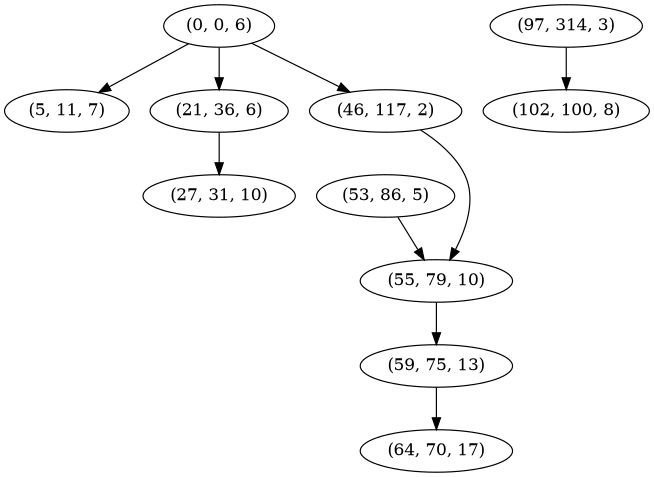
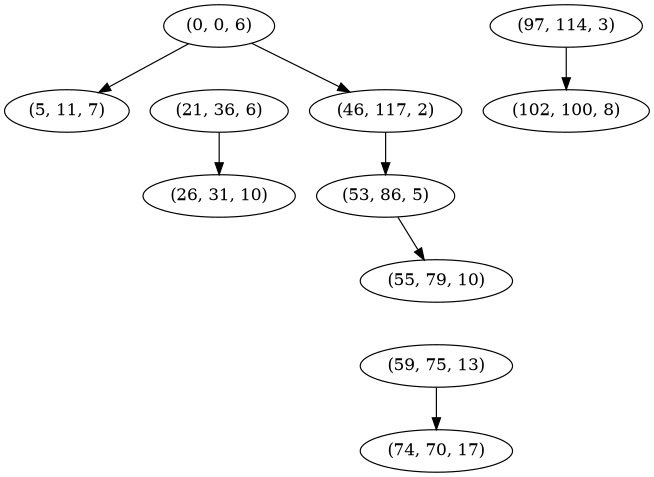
(566, 26) -> (566, 26)
(219, 63) -> none
(467, 182) -> (386, 148)
(219, 196) -> (219, 196)
(436, 318) -> none
(436, 451) -> (436, 451)
